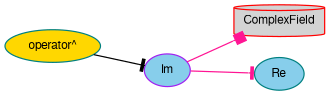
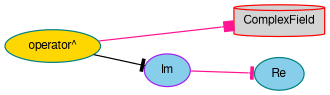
(210, 51) -> (160, 34)
